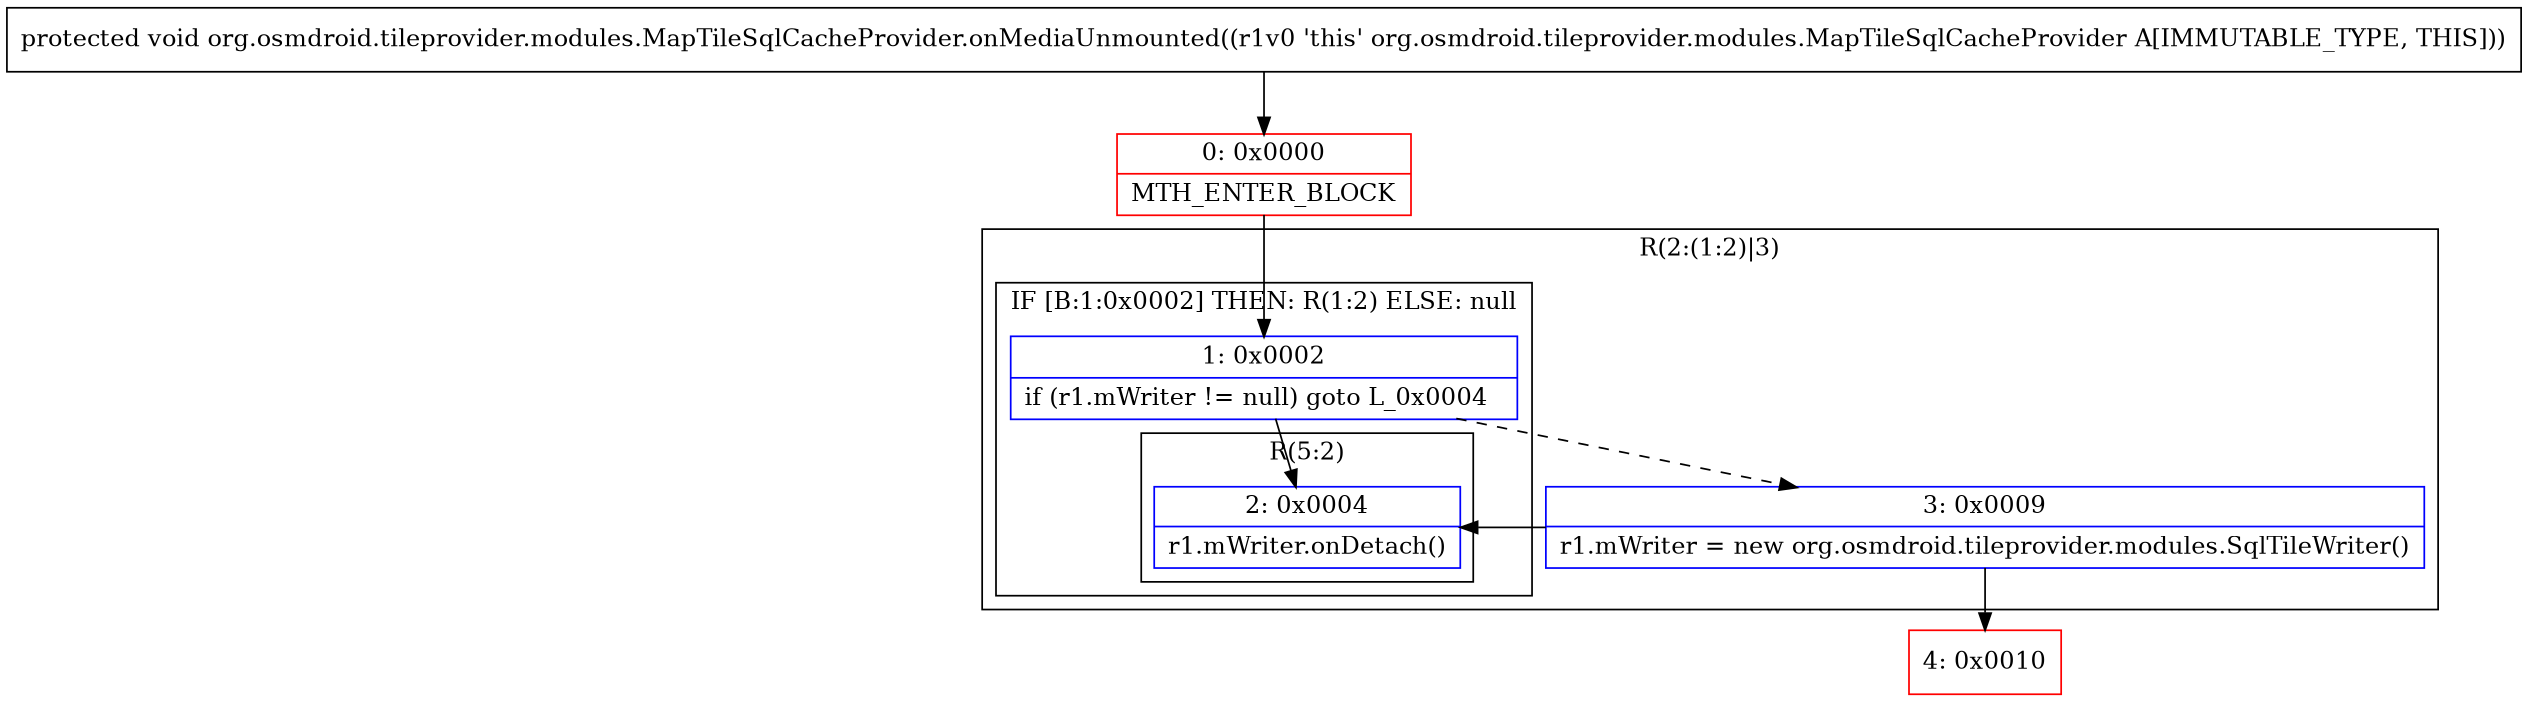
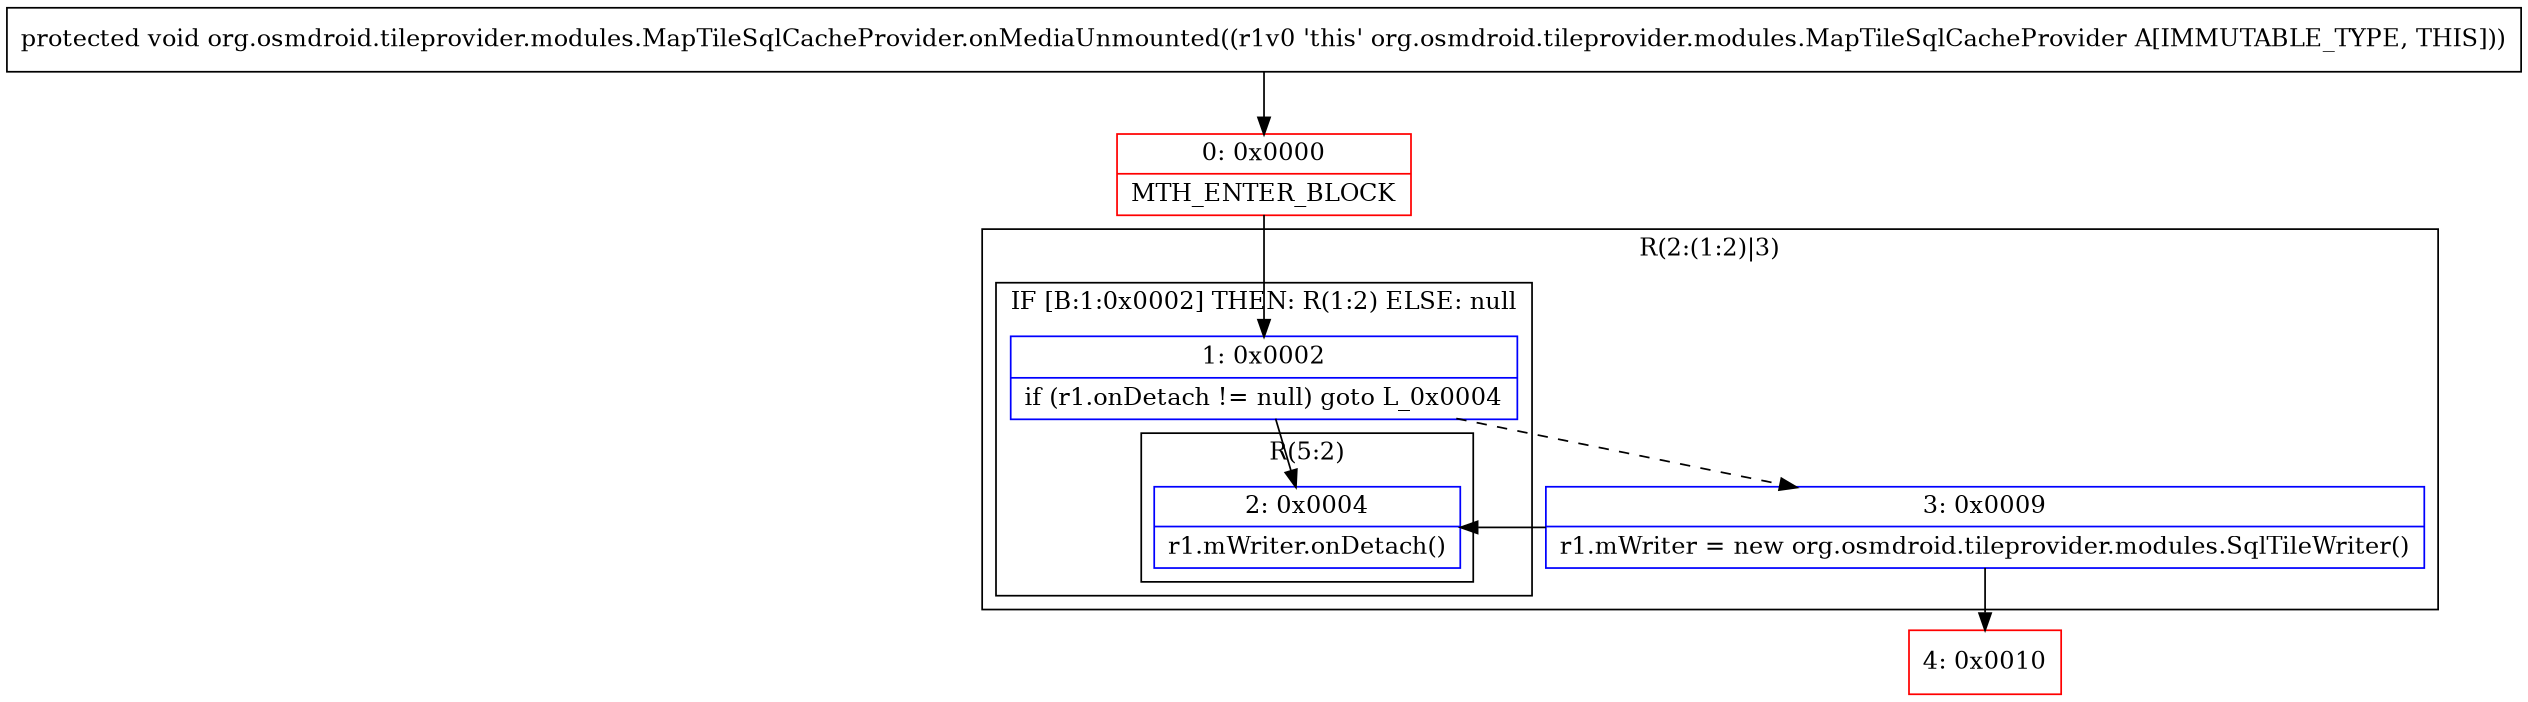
(1256, 398) -> (1264, 398)
